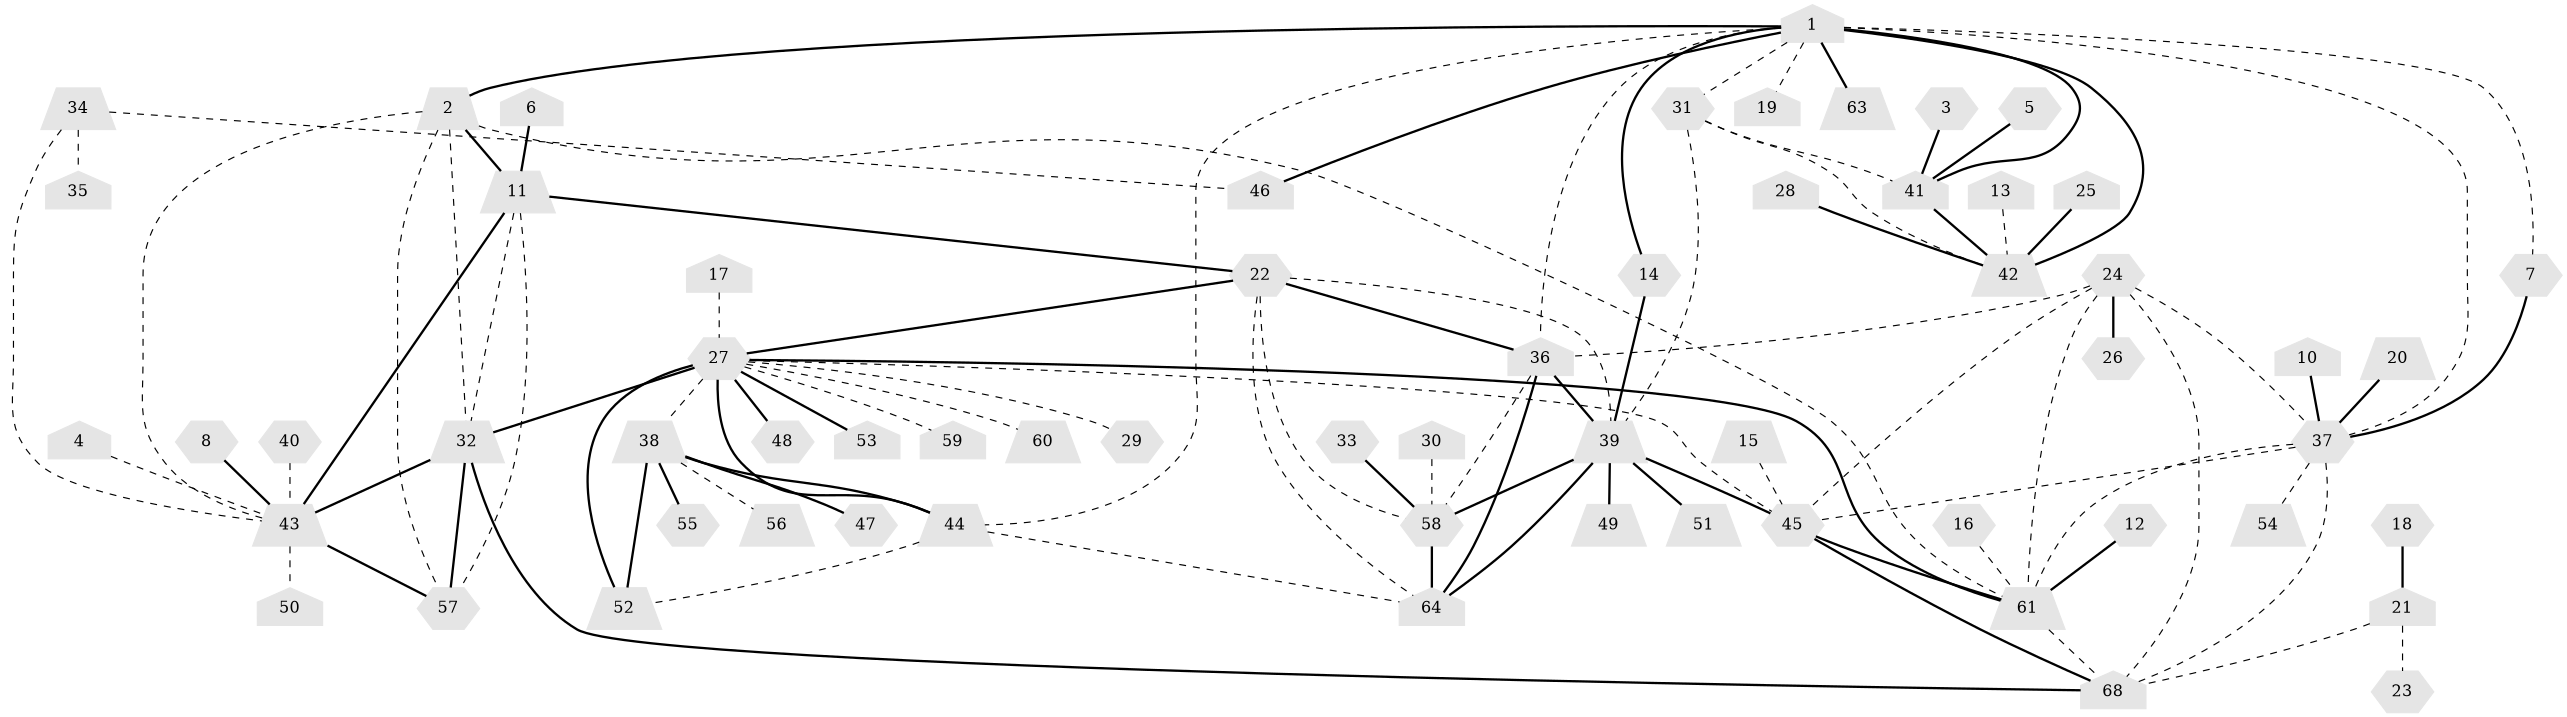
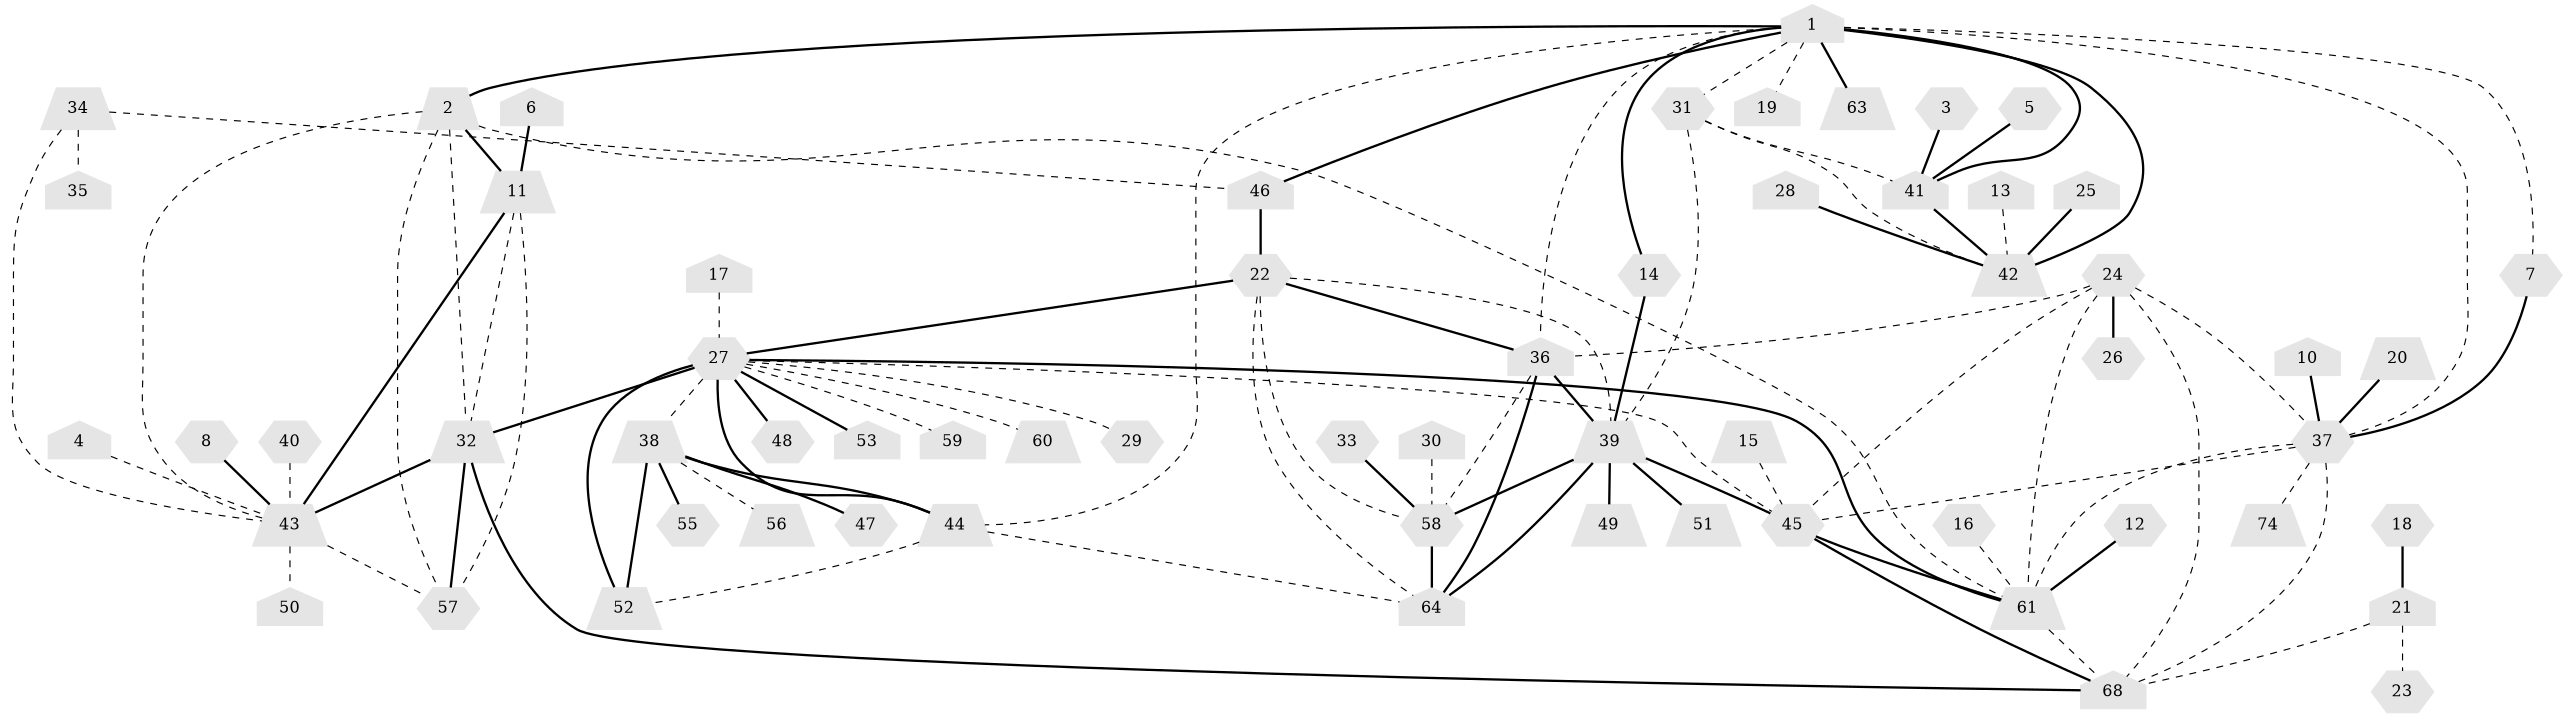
(891, 234) -> (1261, 232)
(2268, 525) -> (2268, 525)
(377, 571) -> (377, 571)
